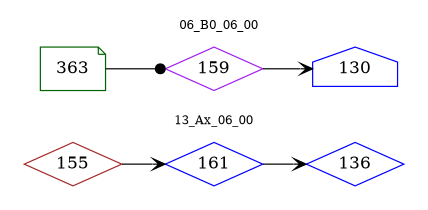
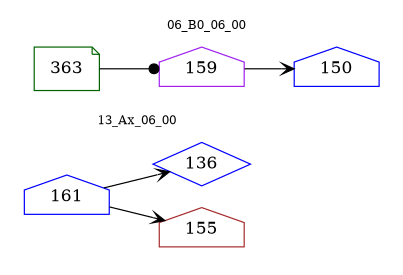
(214, 69) -> (202, 69)
(355, 69) -> (337, 69)
(73, 164) -> (202, 229)
(137, 164) -> (131, 212)
(214, 164) -> (67, 197)
